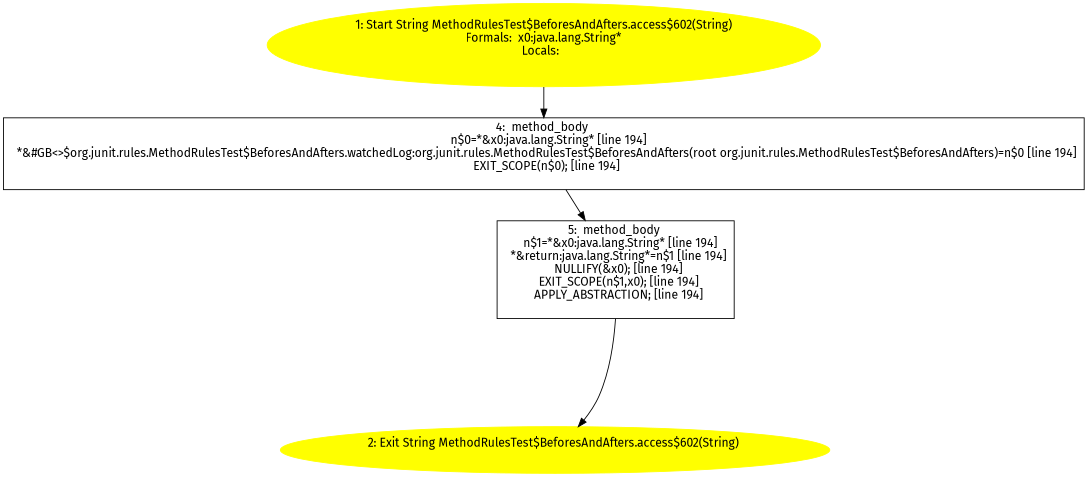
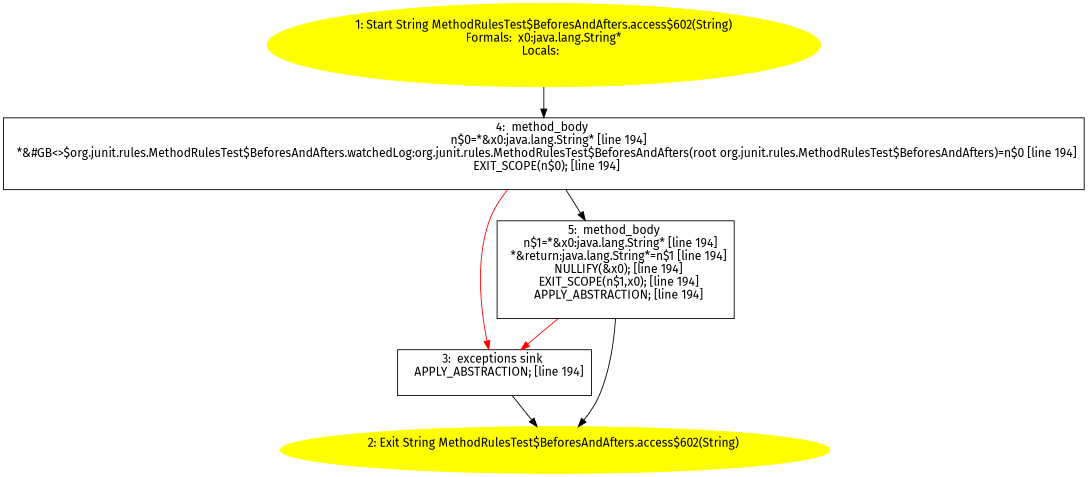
none -> (495, 373)
